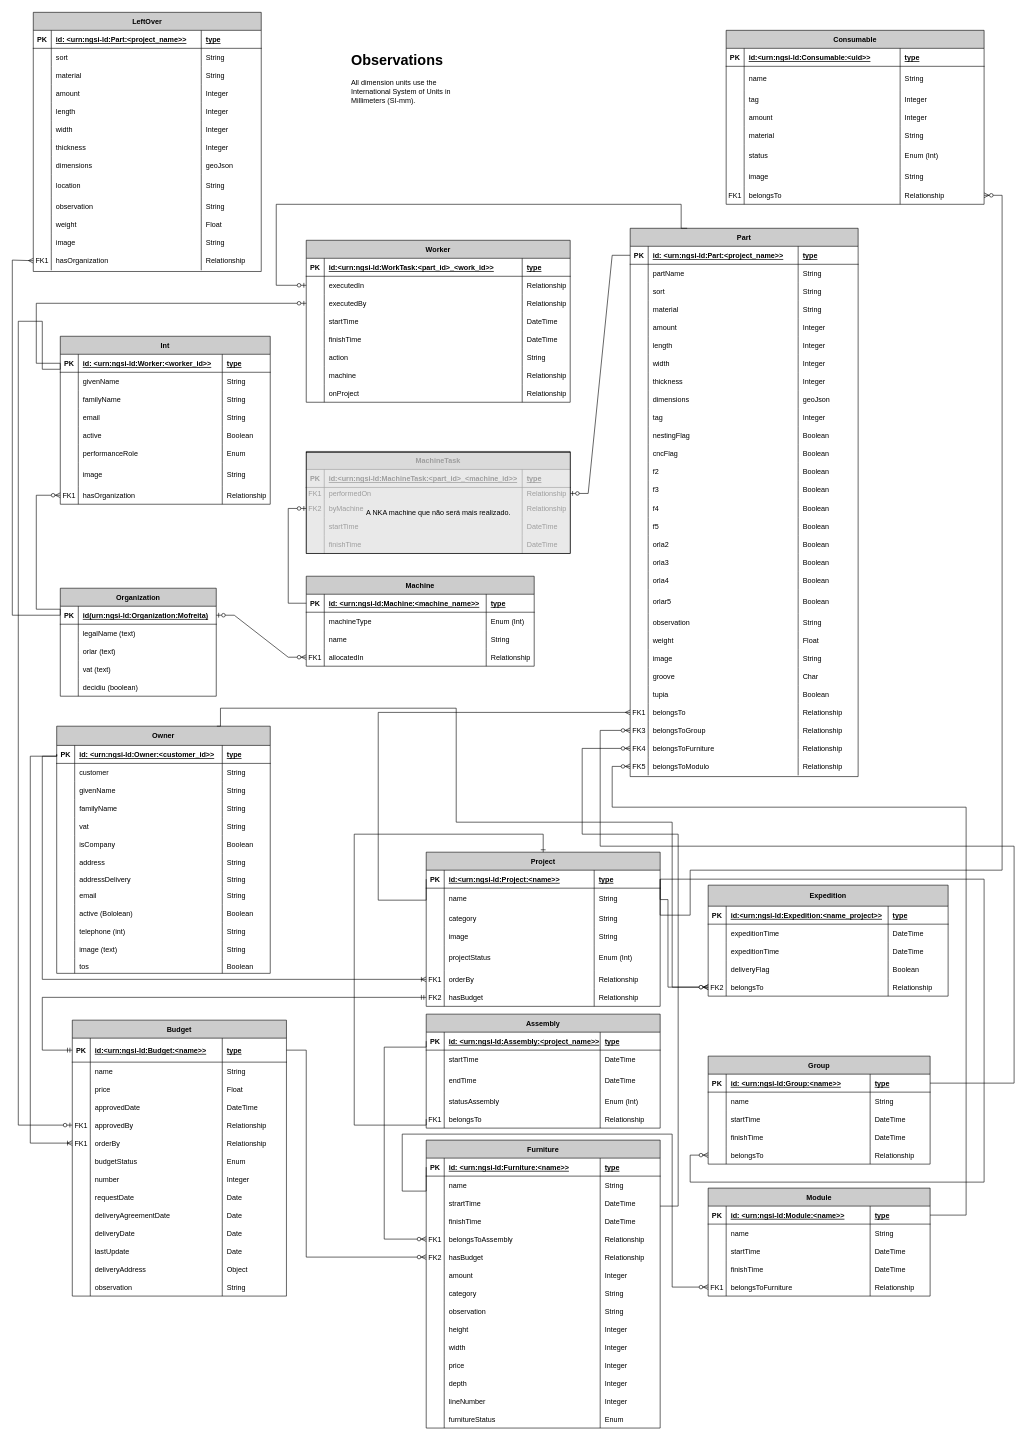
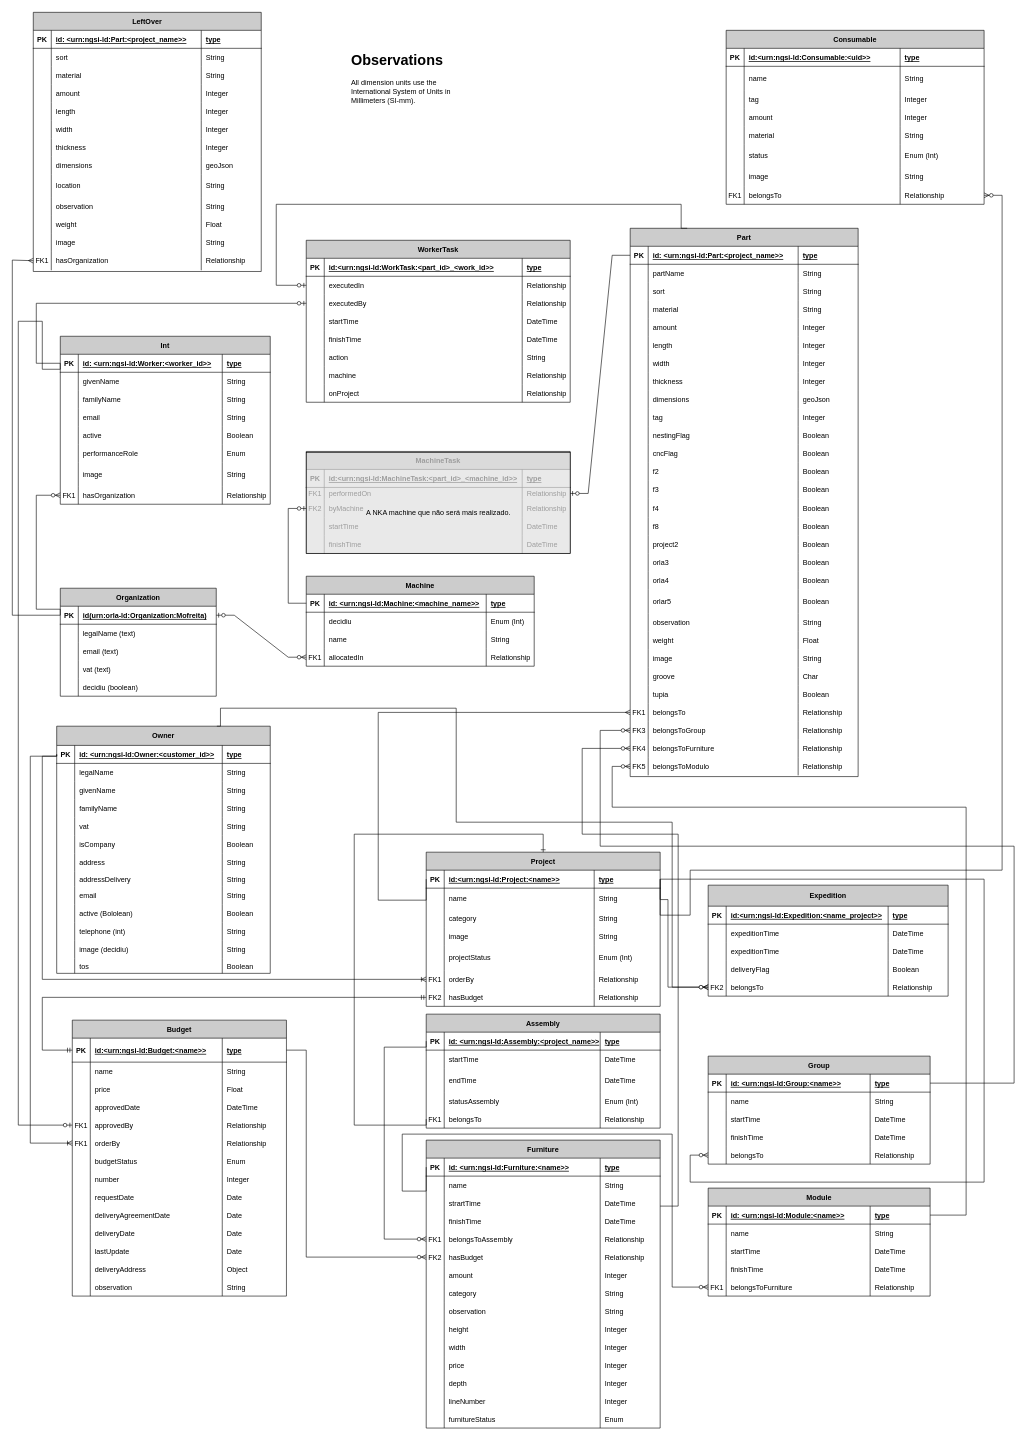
(438, 250) -> (438, 250)
(657, 527) -> (657, 527)
(662, 545) -> (669, 545)
(149, 616) -> (149, 616)
(350, 622) -> (341, 622)
(105, 652) -> (104, 652)
(95, 773) -> (95, 773)
(102, 950) -> (106, 950)
